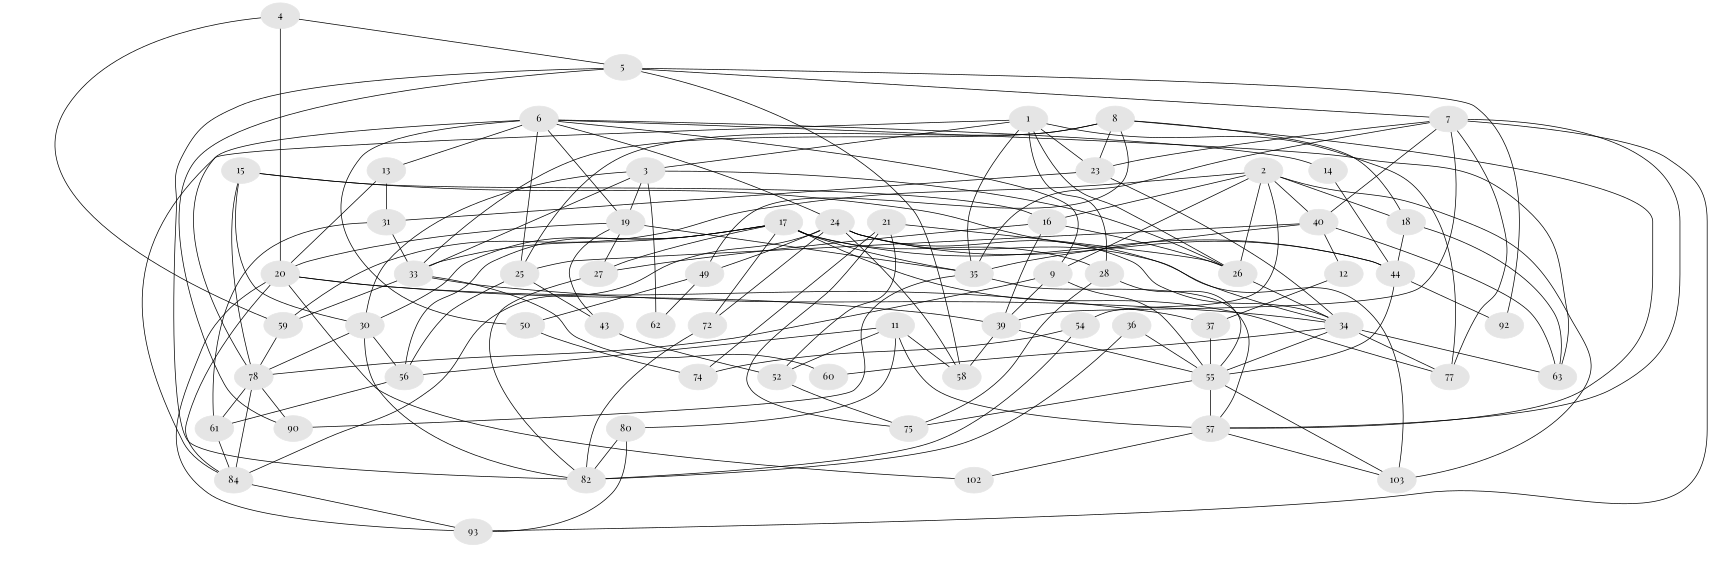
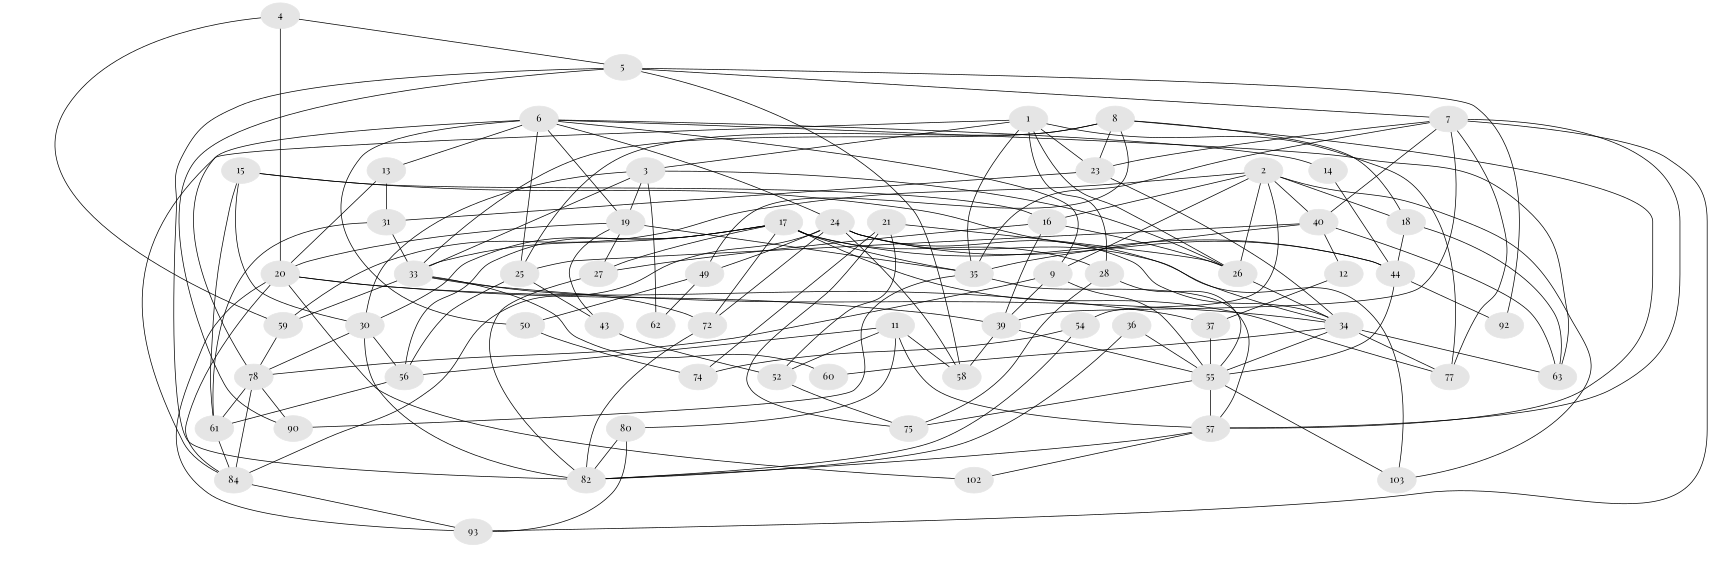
(234, 274) -> (216, 287)
none -> (563, 293)
(1304, 454) -> (899, 461)
